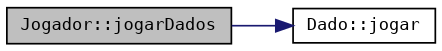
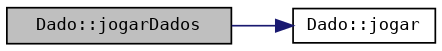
(119, 26) -> (119, 26)
